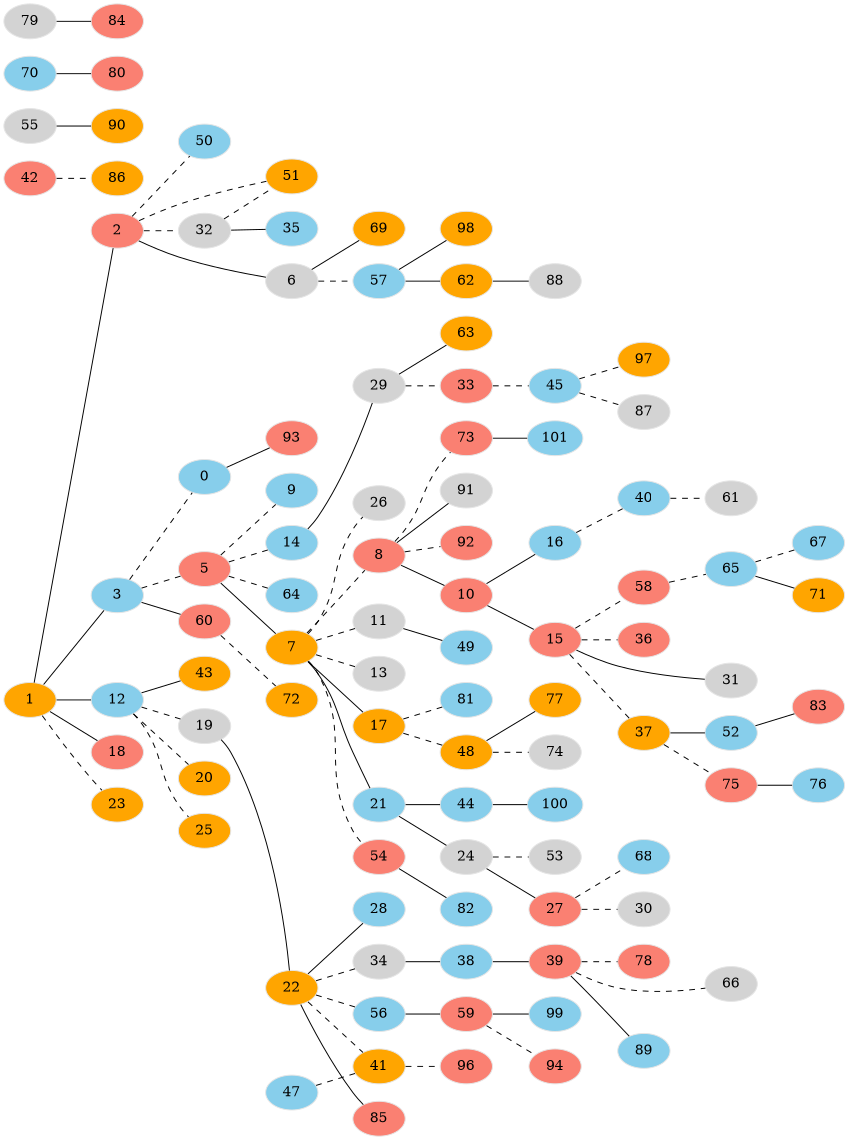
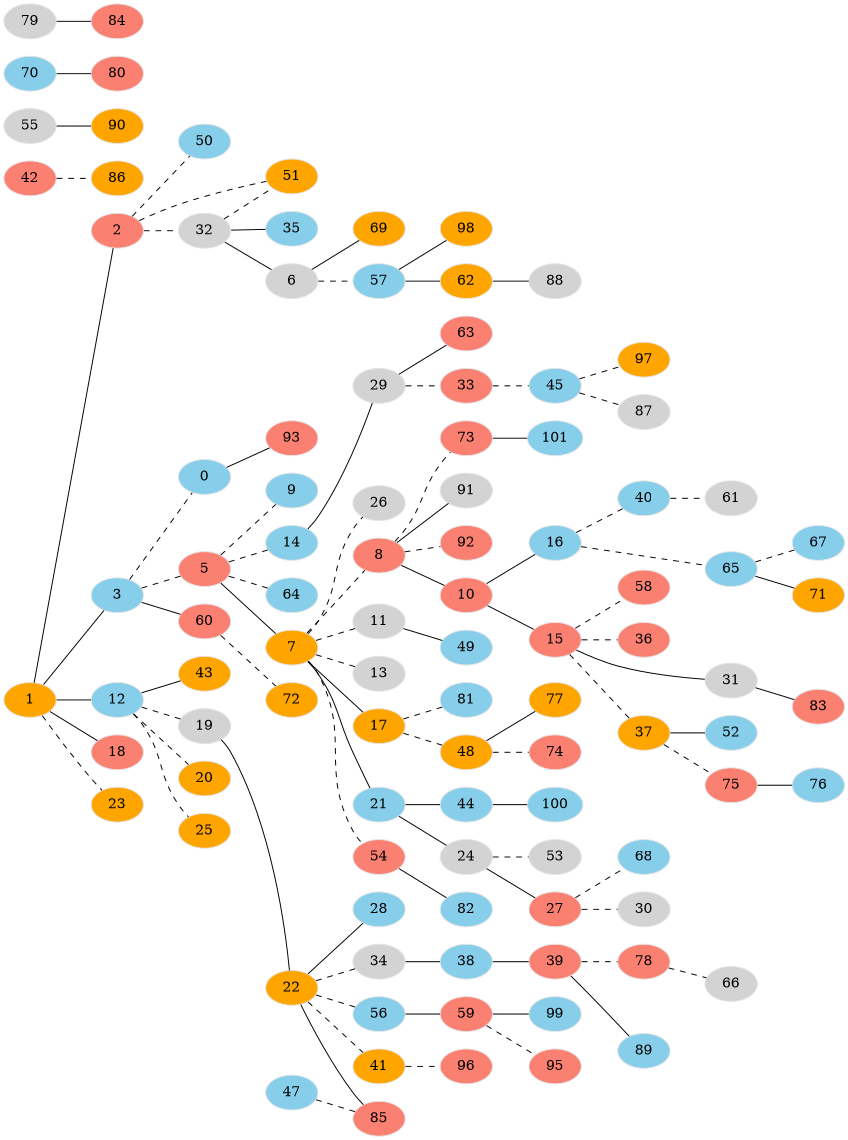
(201, 263) -> (248, 256)
(466, 333) -> (466, 333)
(687, 578) -> (643, 556)
(775, 720) -> (775, 694)
(555, 752) -> (555, 752)
(639, 991) -> (688, 973)
(555, 1066) -> (555, 1066)
(336, 1079) -> (336, 1106)
